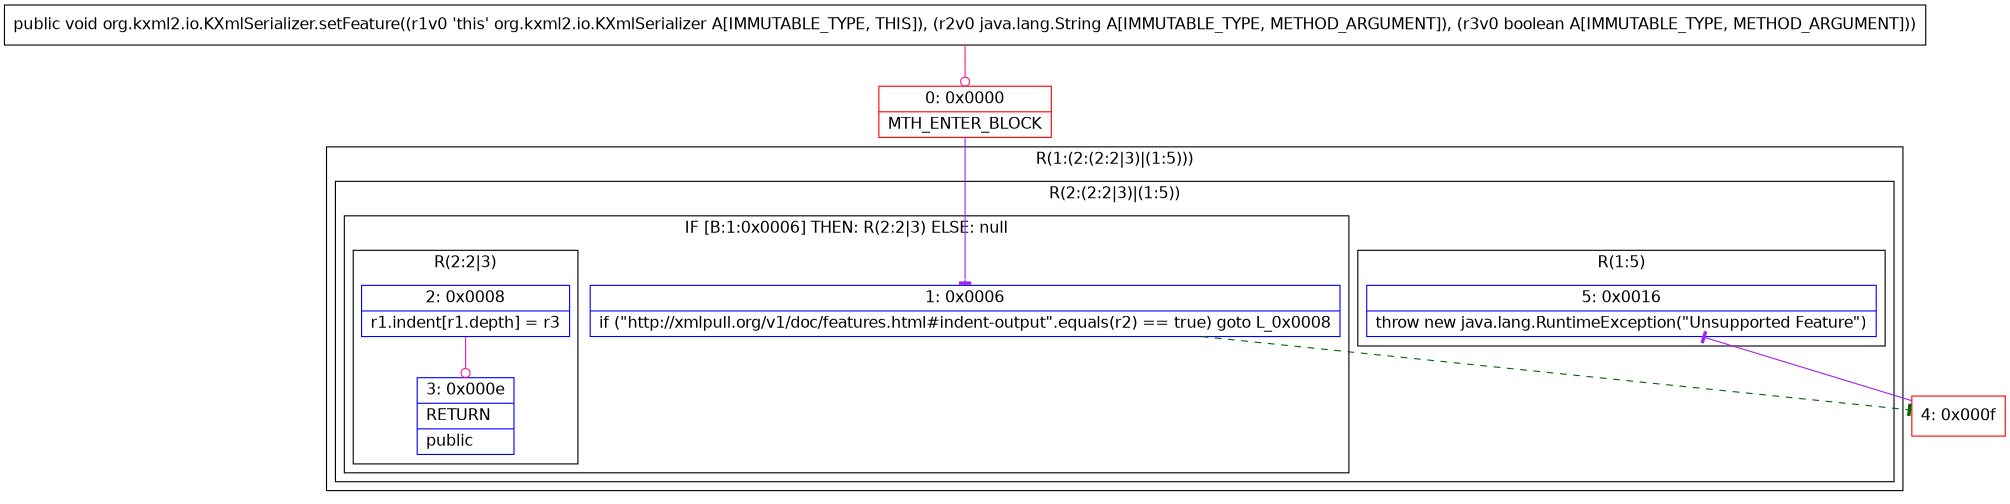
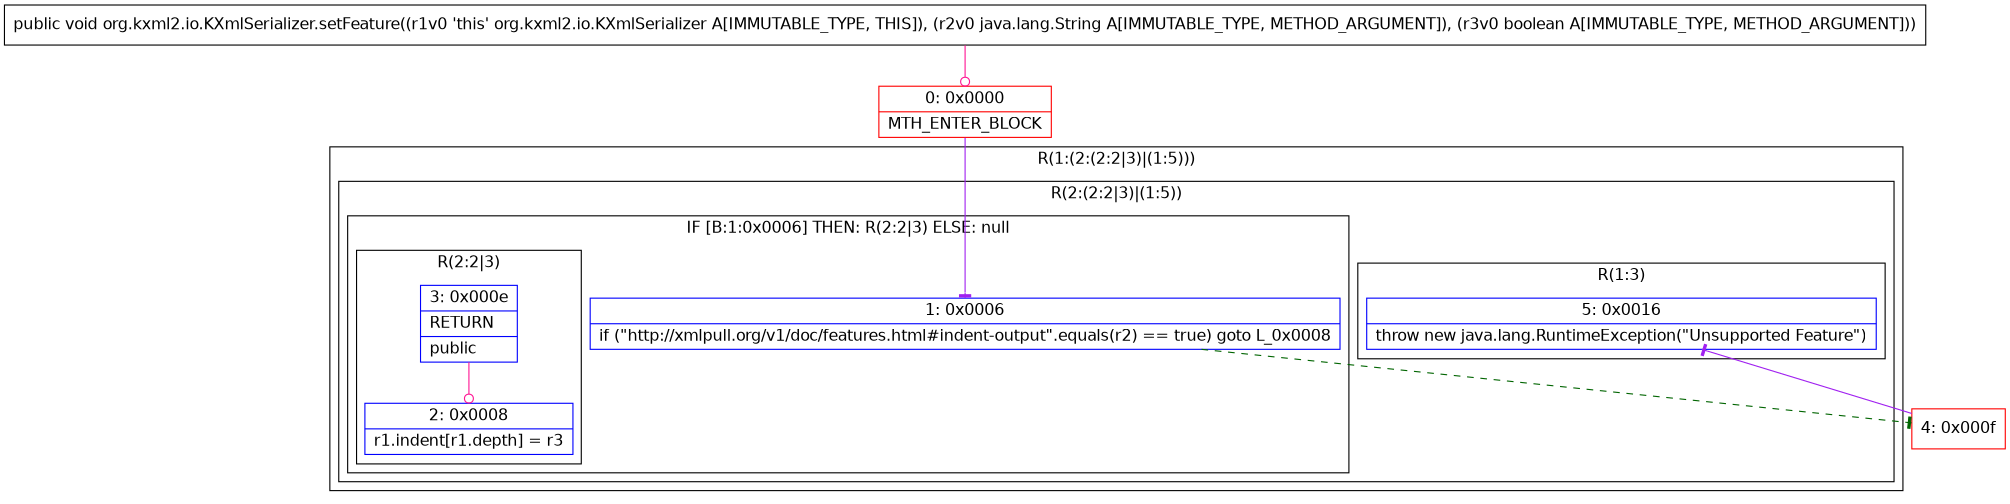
(1621, 263) -> (1621, 276)
(466, 353) -> (469, 378)
